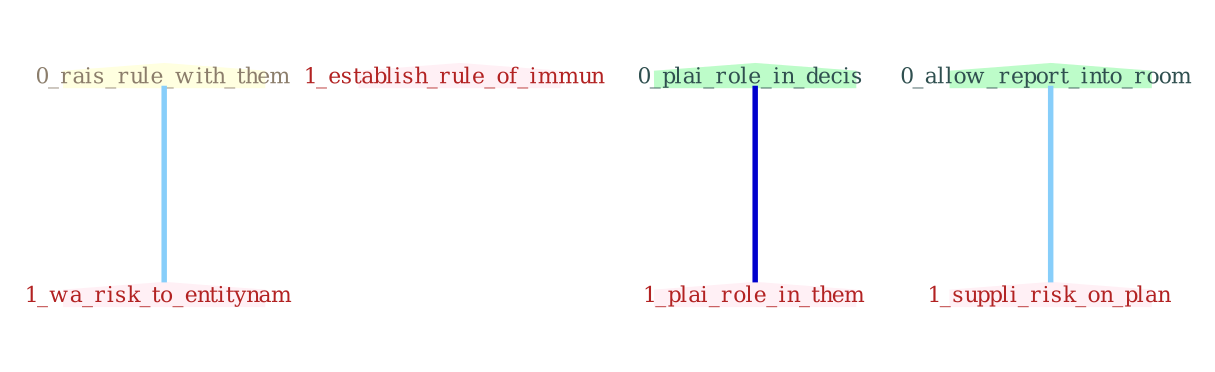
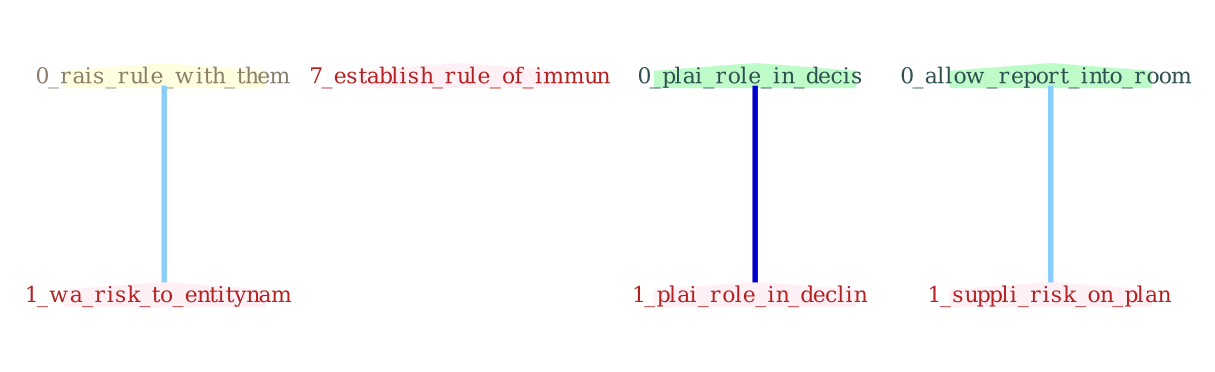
(460, 77) -> (460, 77)
(755, 296) -> (755, 296)
